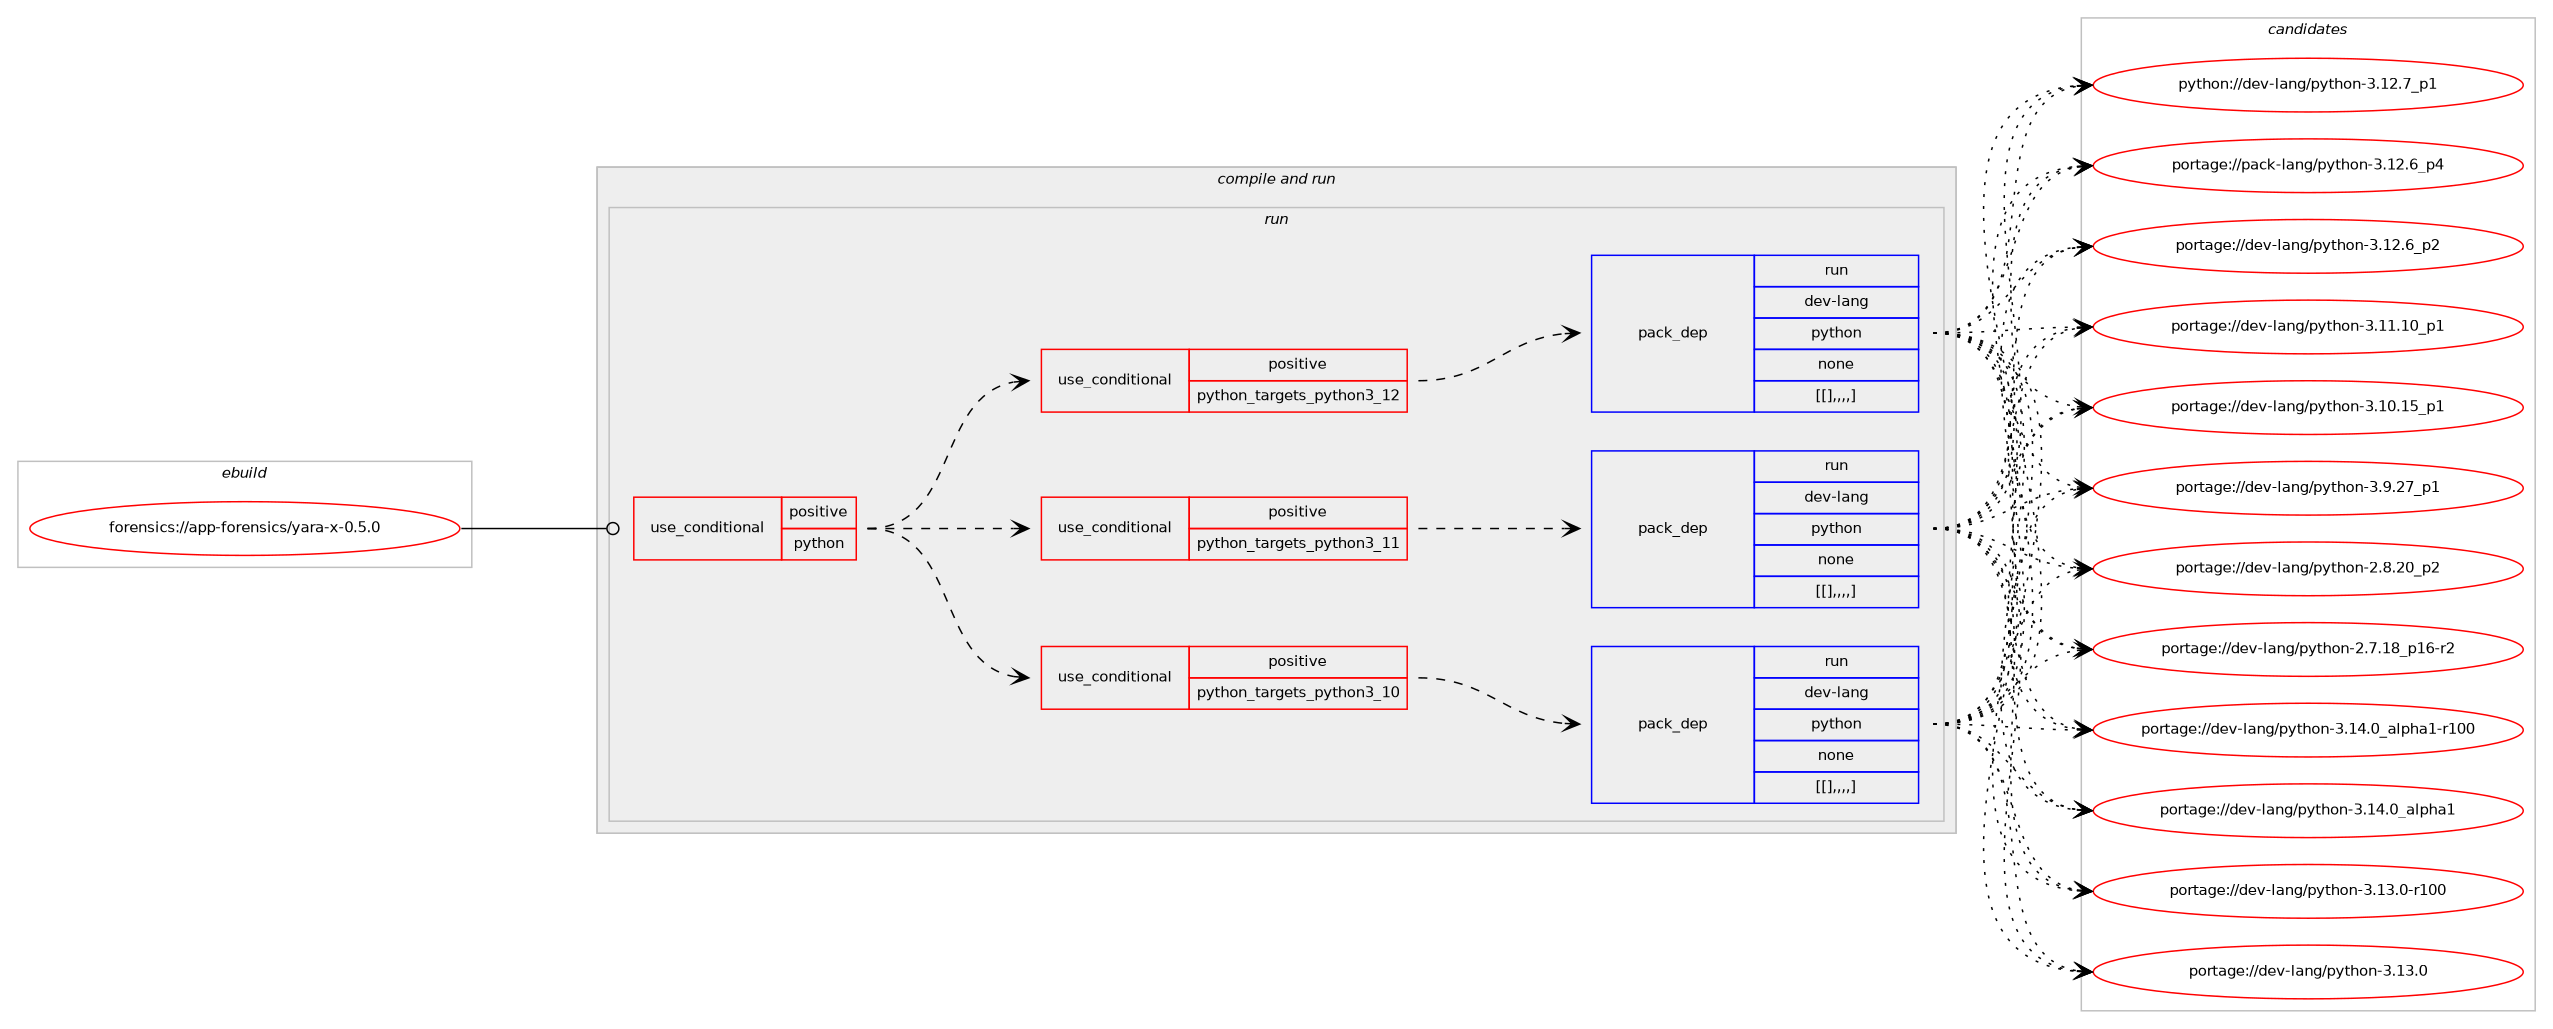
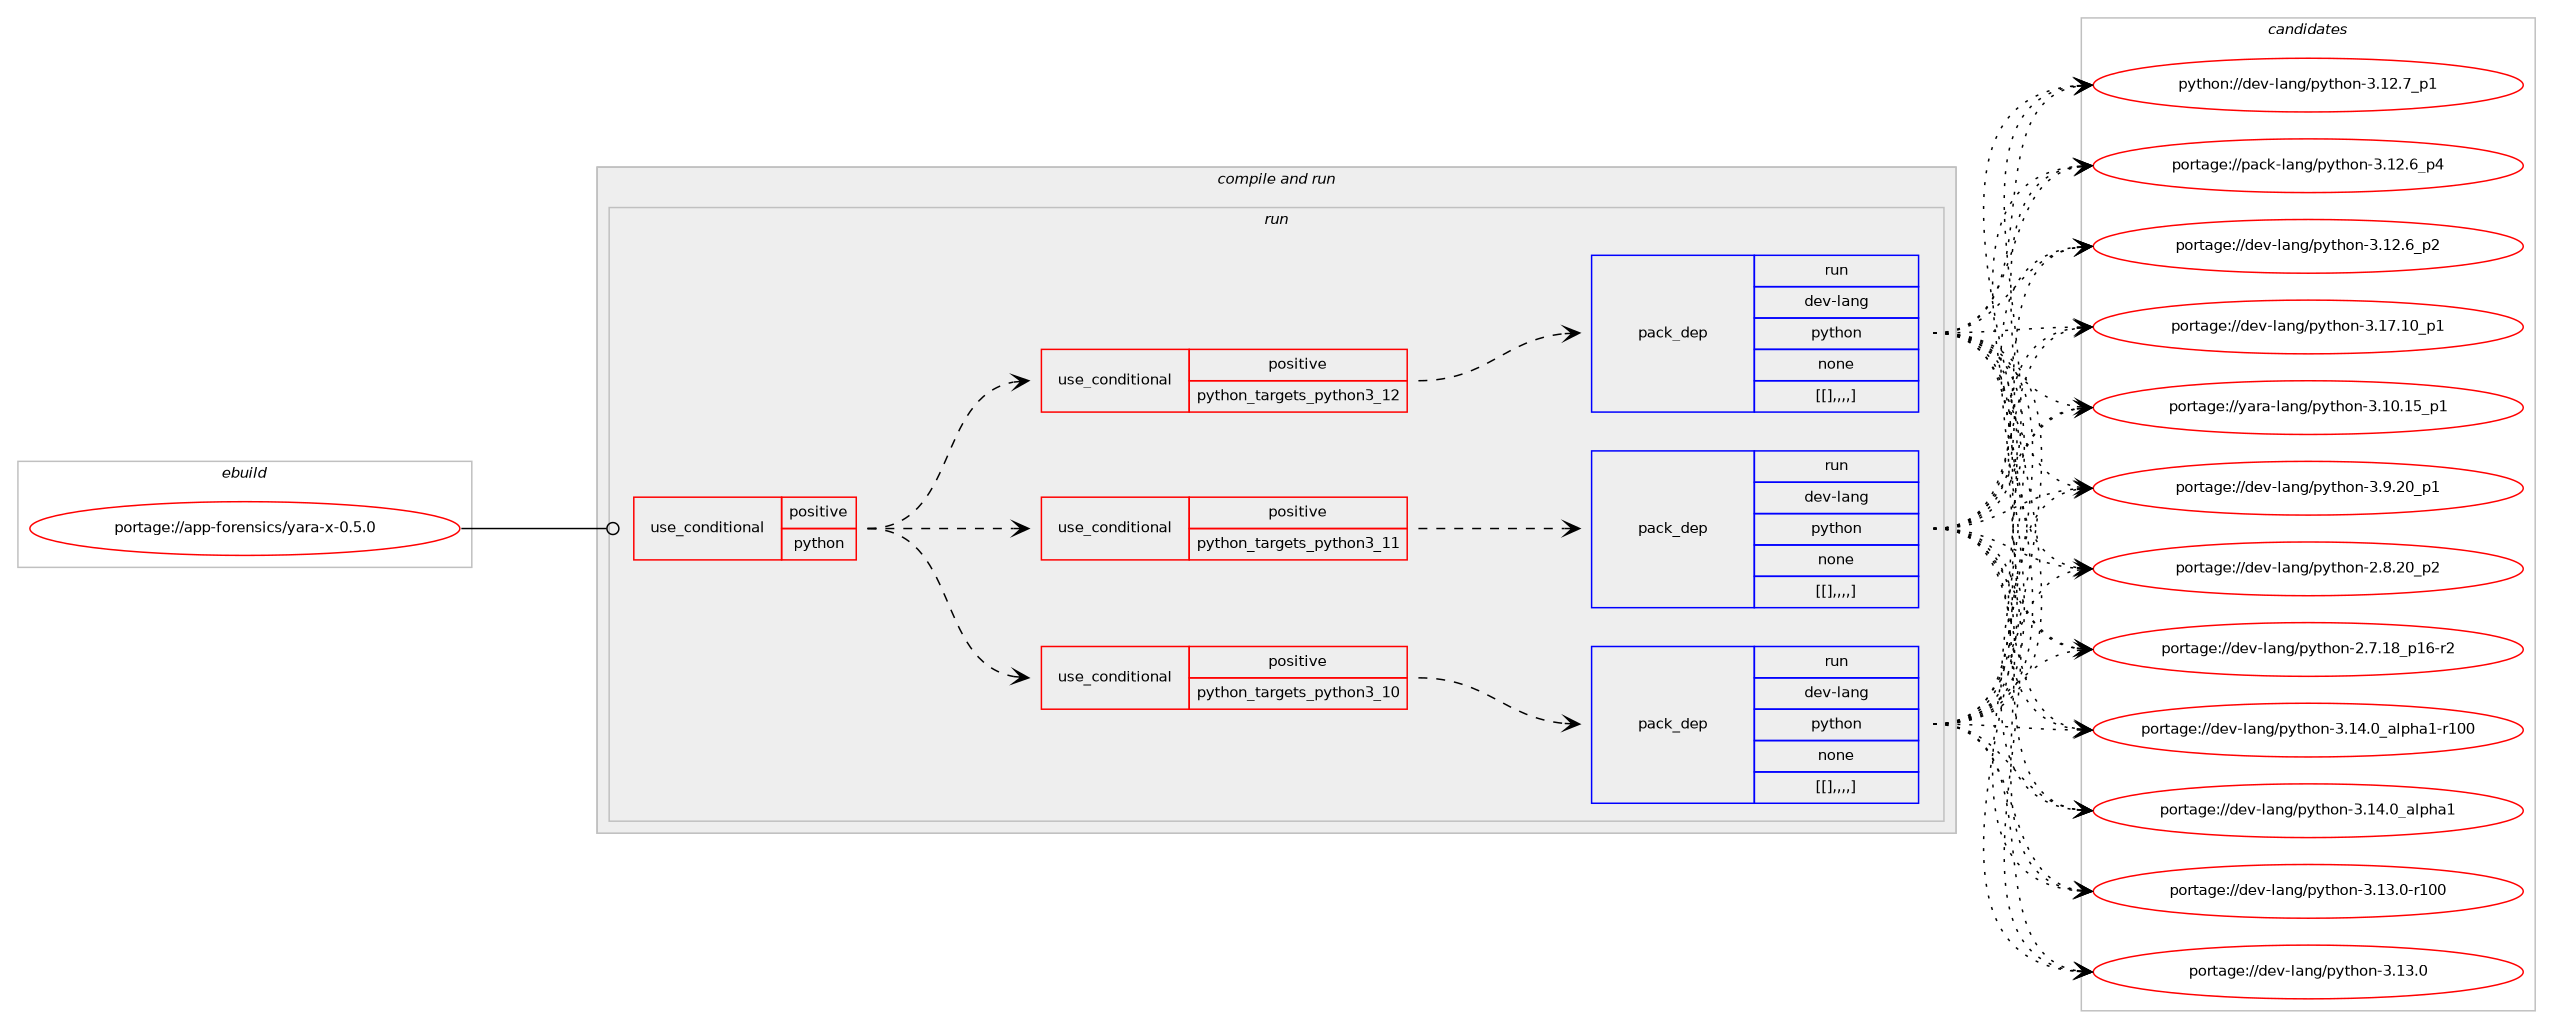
(2308, 327) -> (2308, 327)
(2308, 408) -> (2308, 408)
(2308, 488) -> (2308, 488)
(245, 529) -> (245, 529)
